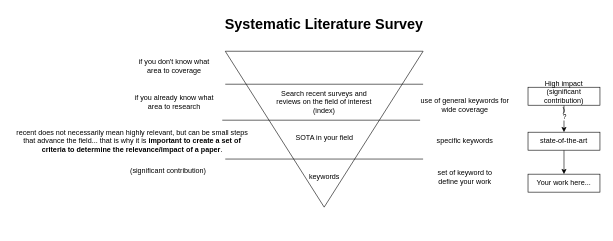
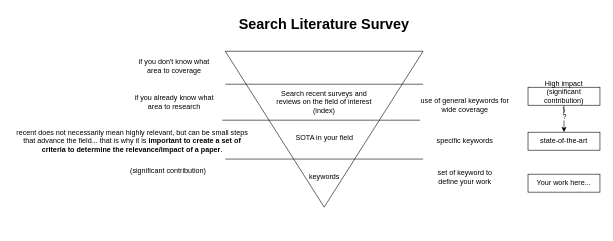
(324, 11) -> (324, 11)
(564, 168) -> none
